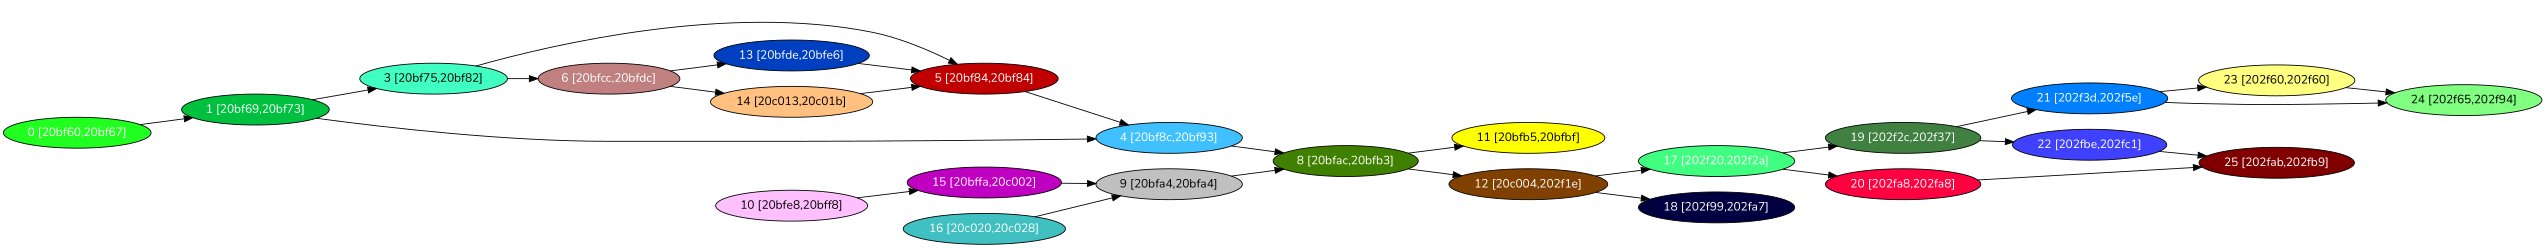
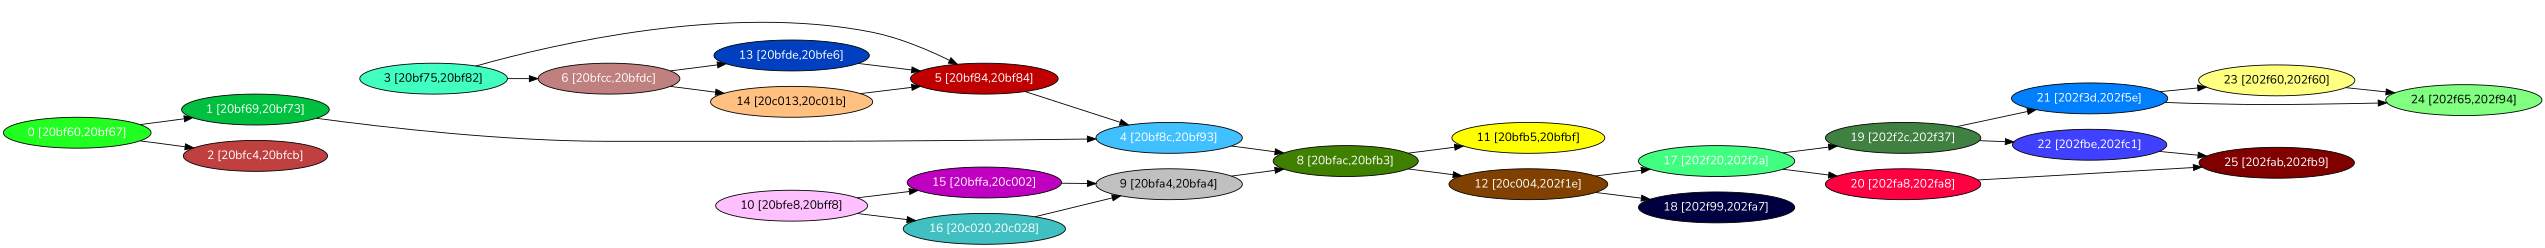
(340, 95) -> none
none -> (255, 156)
none -> (882, 217)
